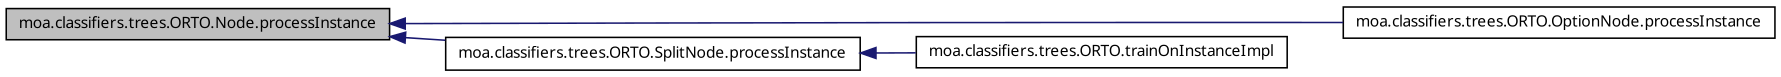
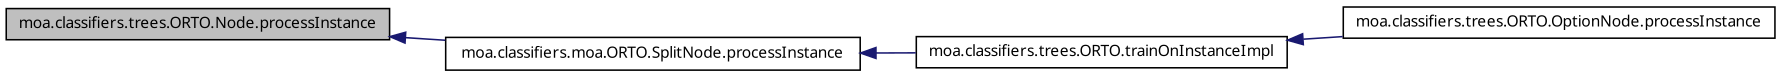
(874, 23) -> (1323, 38)
(653, 54) -> (653, 54)
